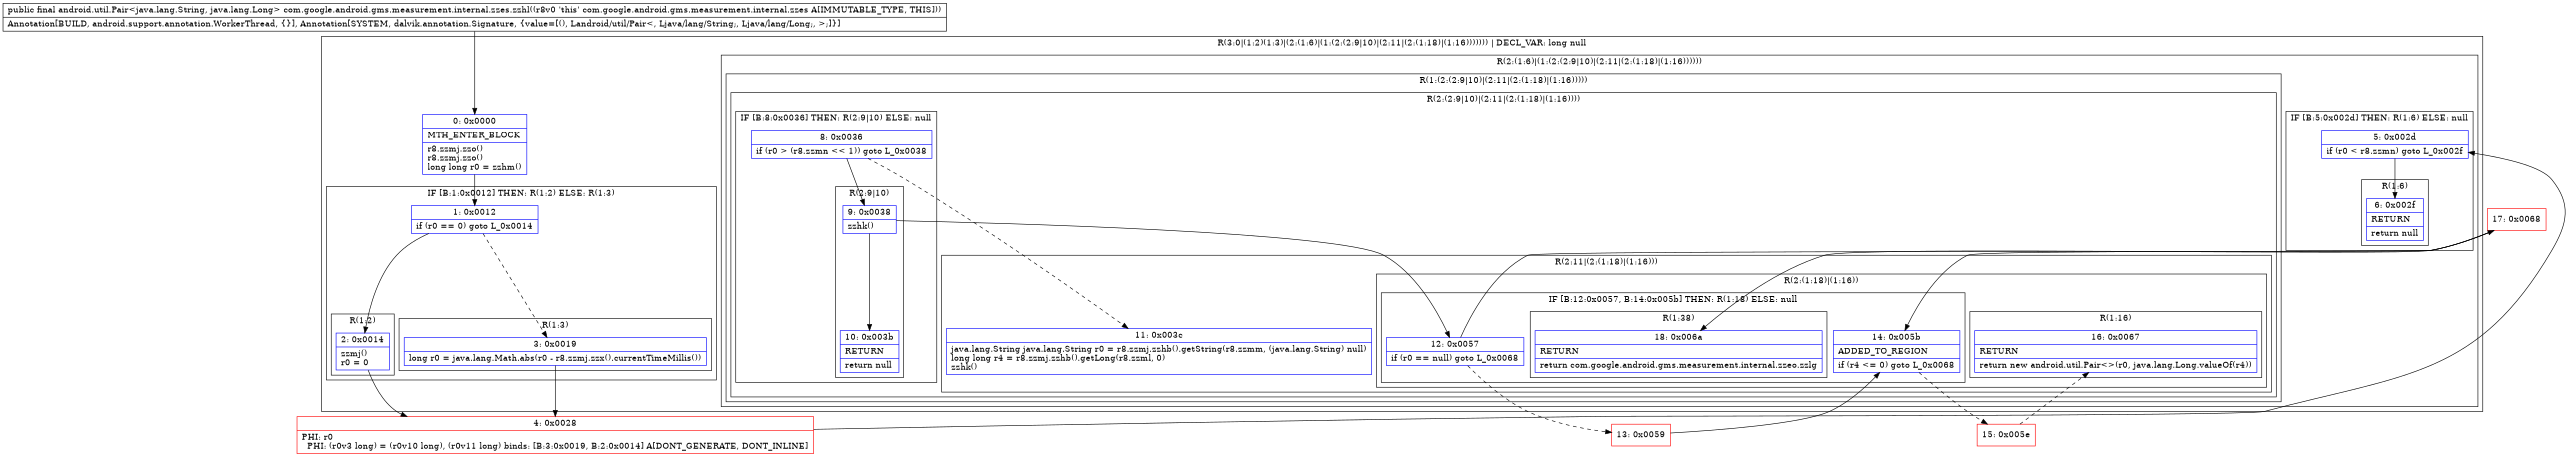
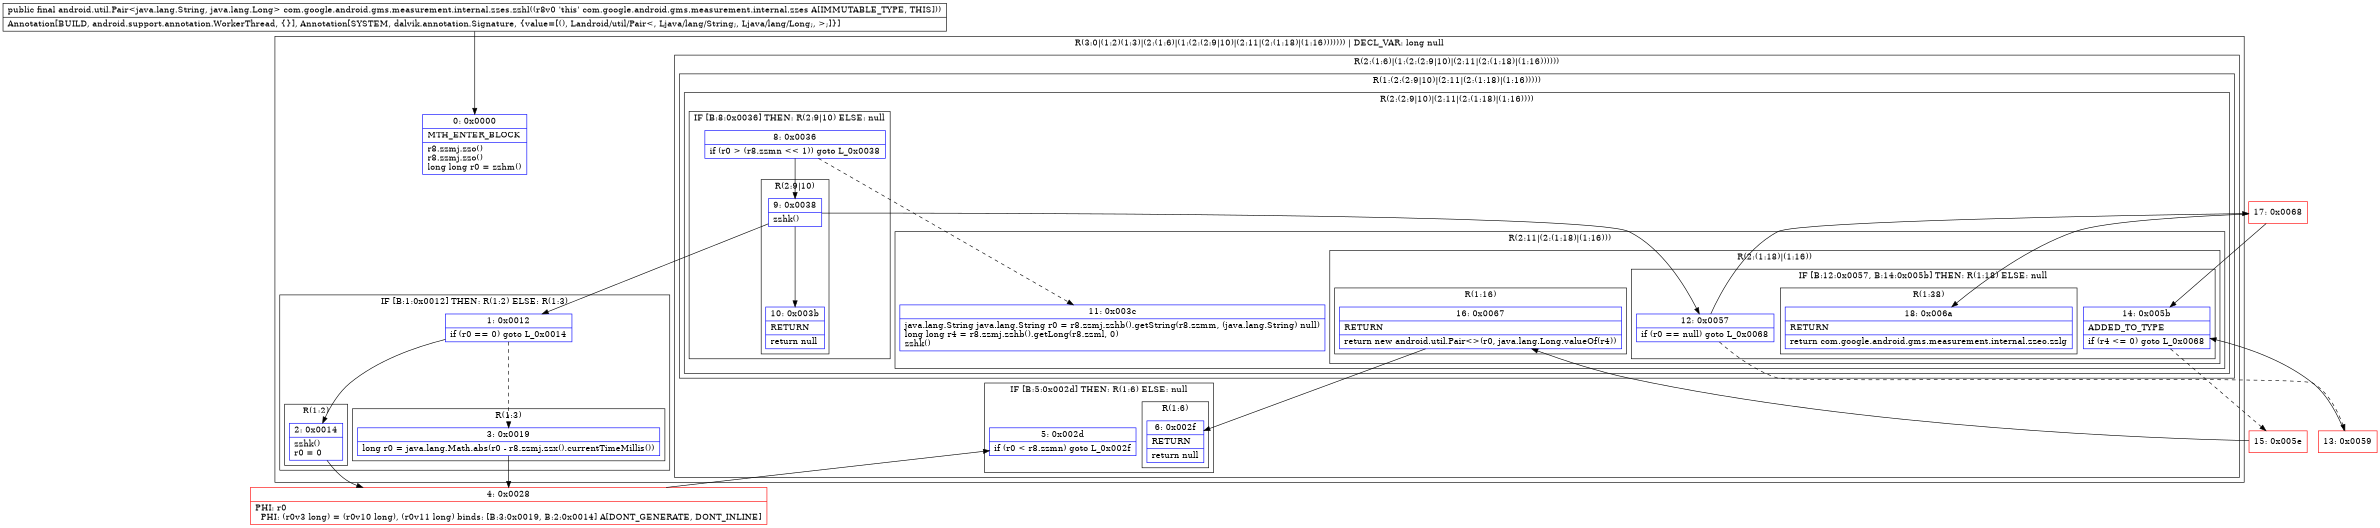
(2395, 175) -> (1318, 389)
(475, 191) -> (658, 268)
(1883, 351) -> (2127, 328)
(354, 354) -> (307, 444)
(2052, 400) -> (1890, 418)
